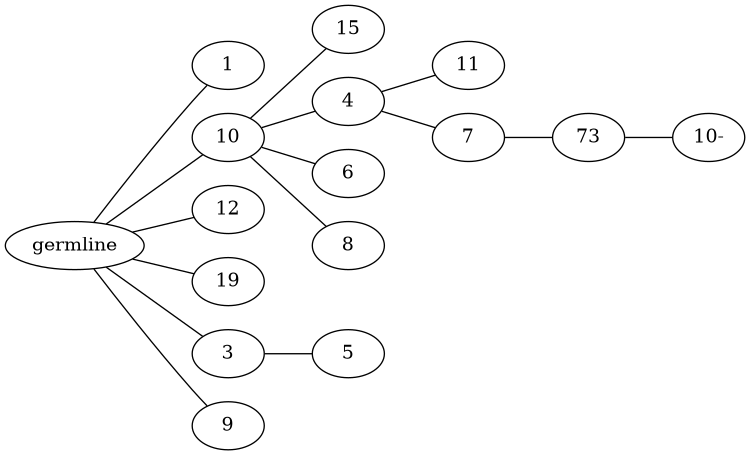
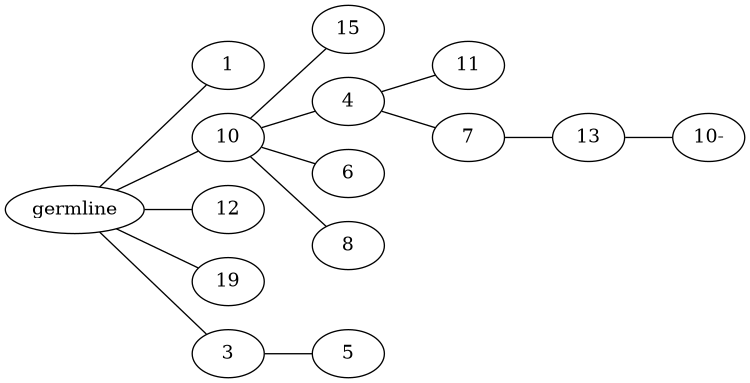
(589, 137) -> (589, 137)
(228, 426) -> none
